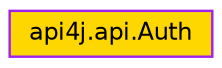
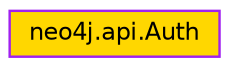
(111, 34) -> (115, 34)
